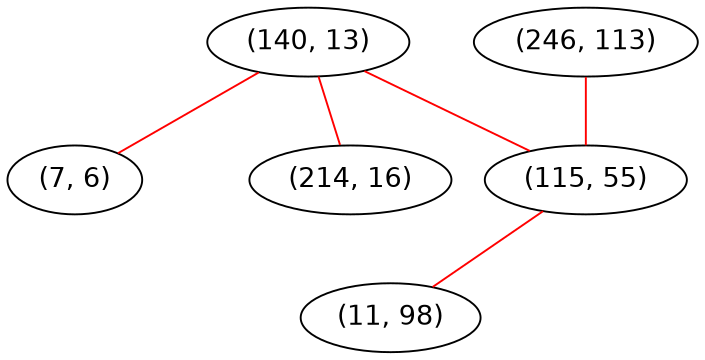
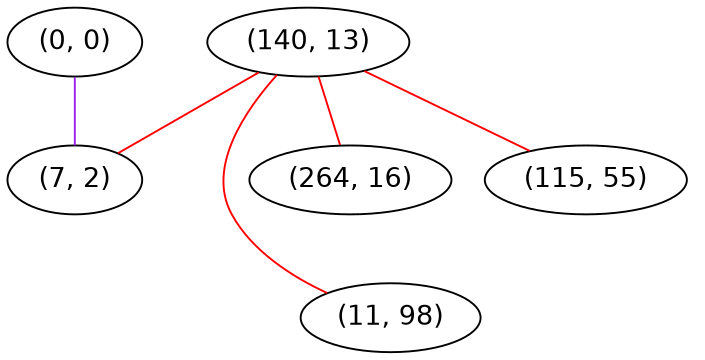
none -> (75, 42)
(586, 42) -> none
(75, 180) -> (75, 180)
(350, 180) -> (350, 180)
(488, 249) -> (226, 200)
